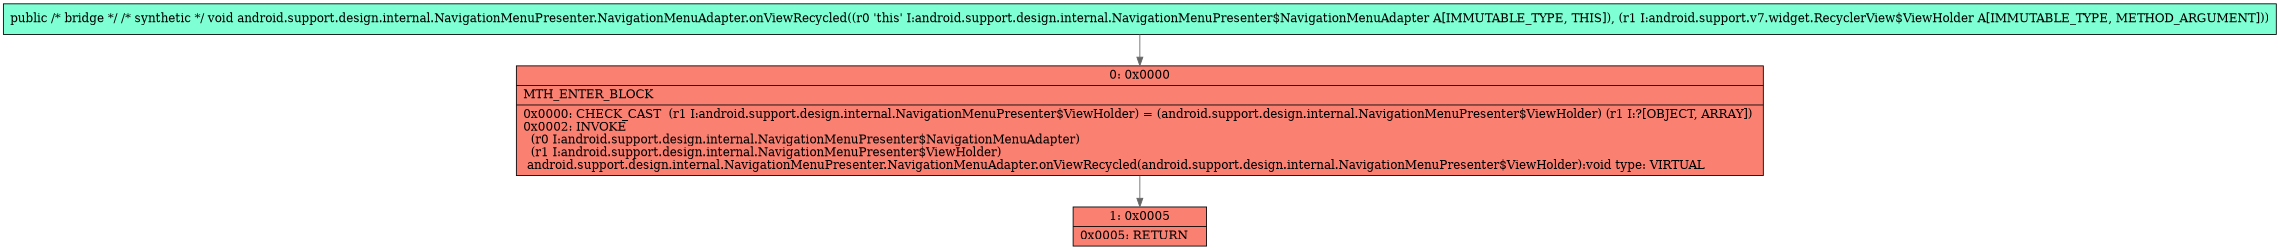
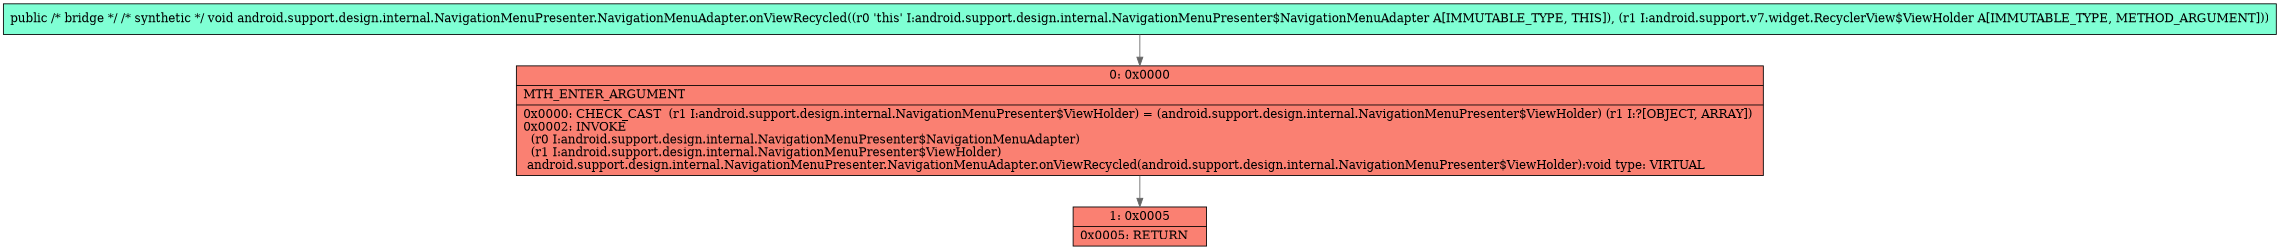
(589, 95) -> (604, 95)
